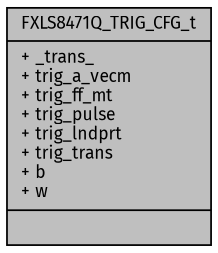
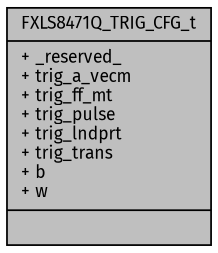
(58, 58) -> (72, 58)
